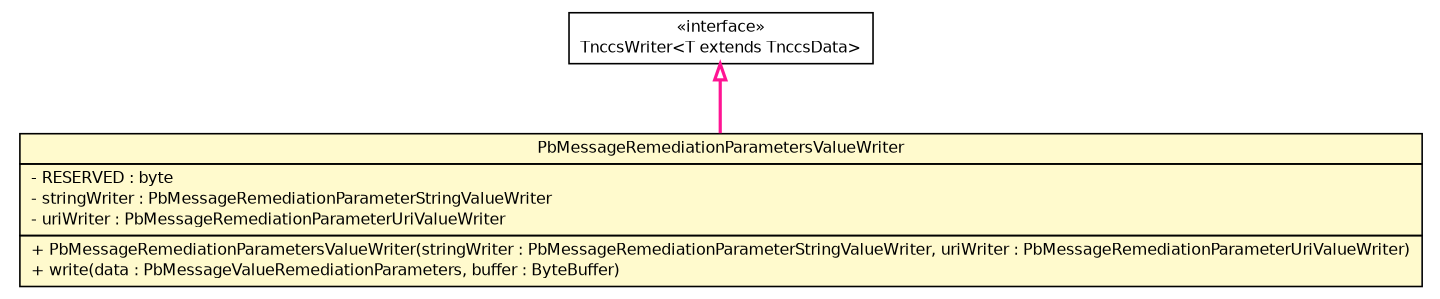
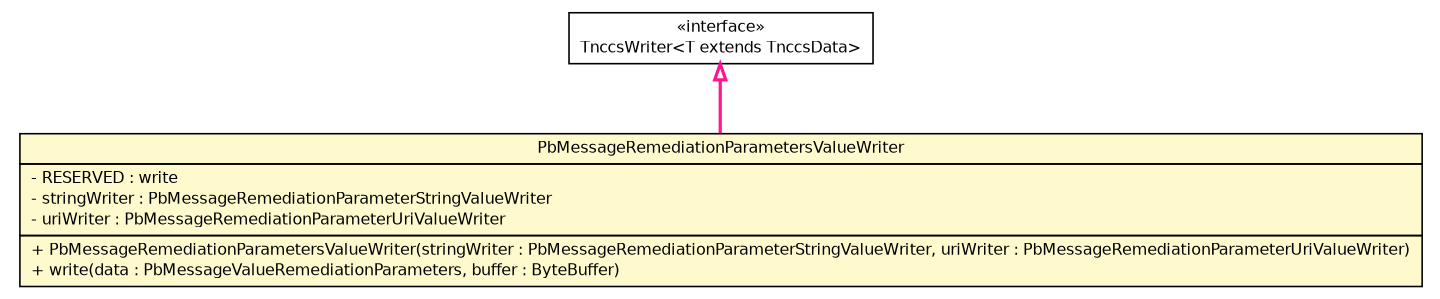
(103, 178) -> (105, 178)
